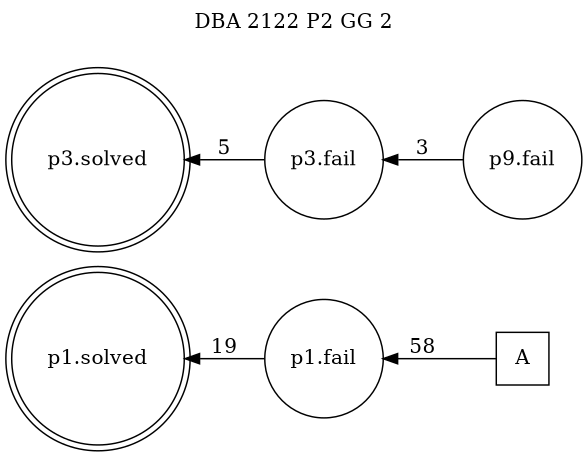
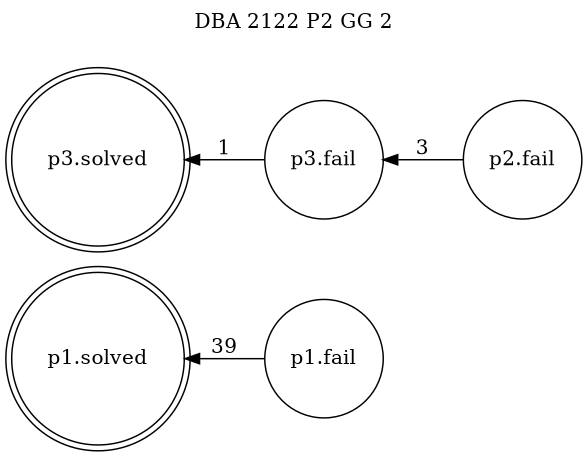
(225, 149) -> (225, 149)
(523, 160) -> (523, 160)
(225, 348) -> (225, 348)
(523, 359) -> none
